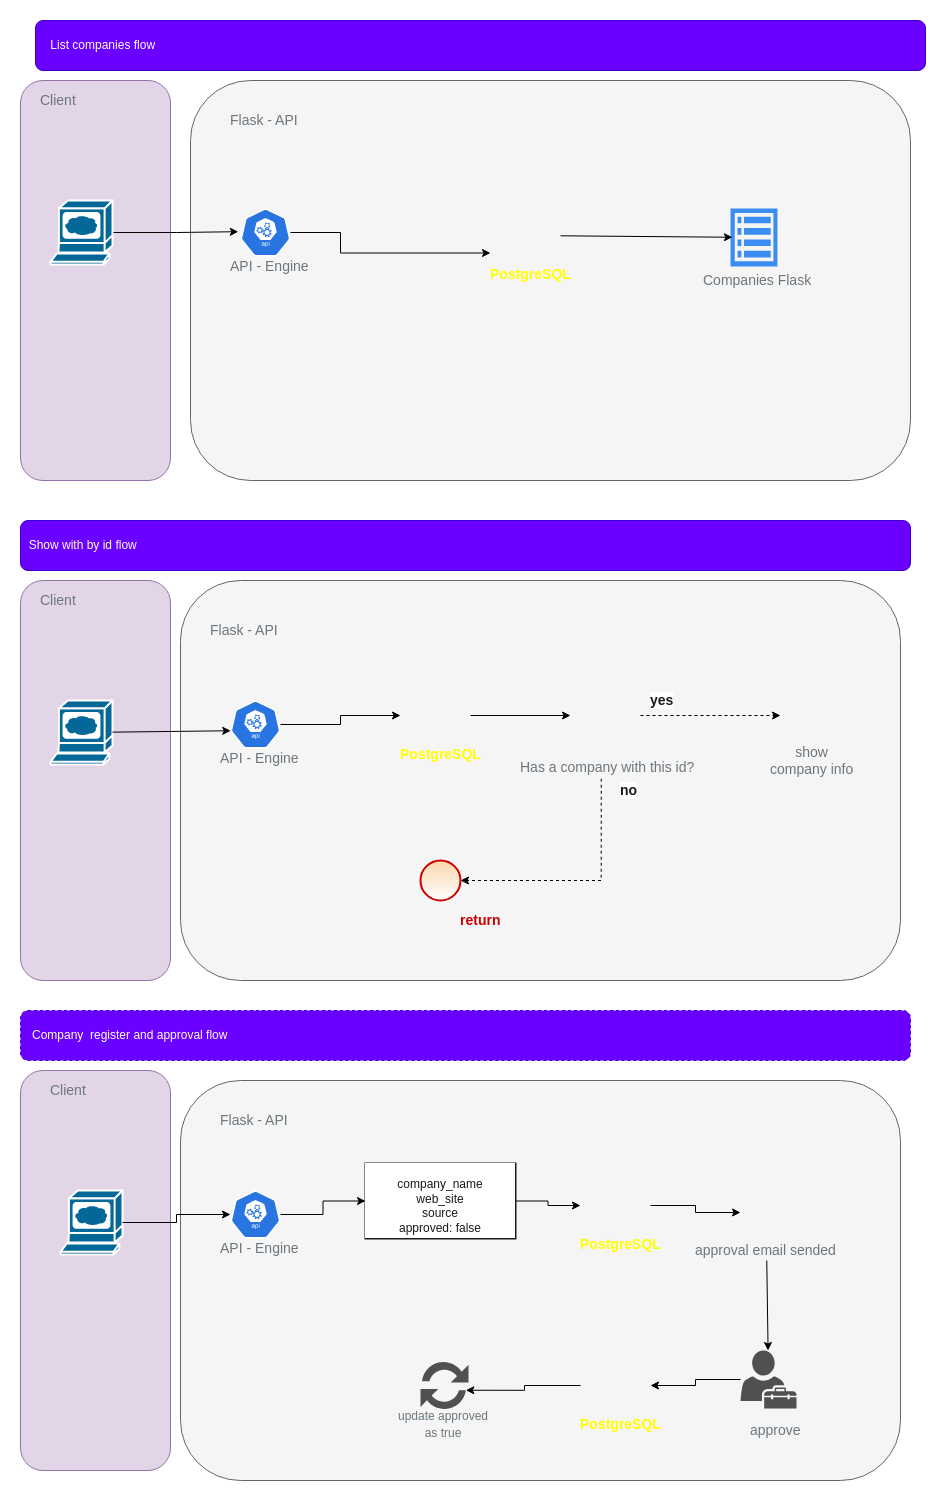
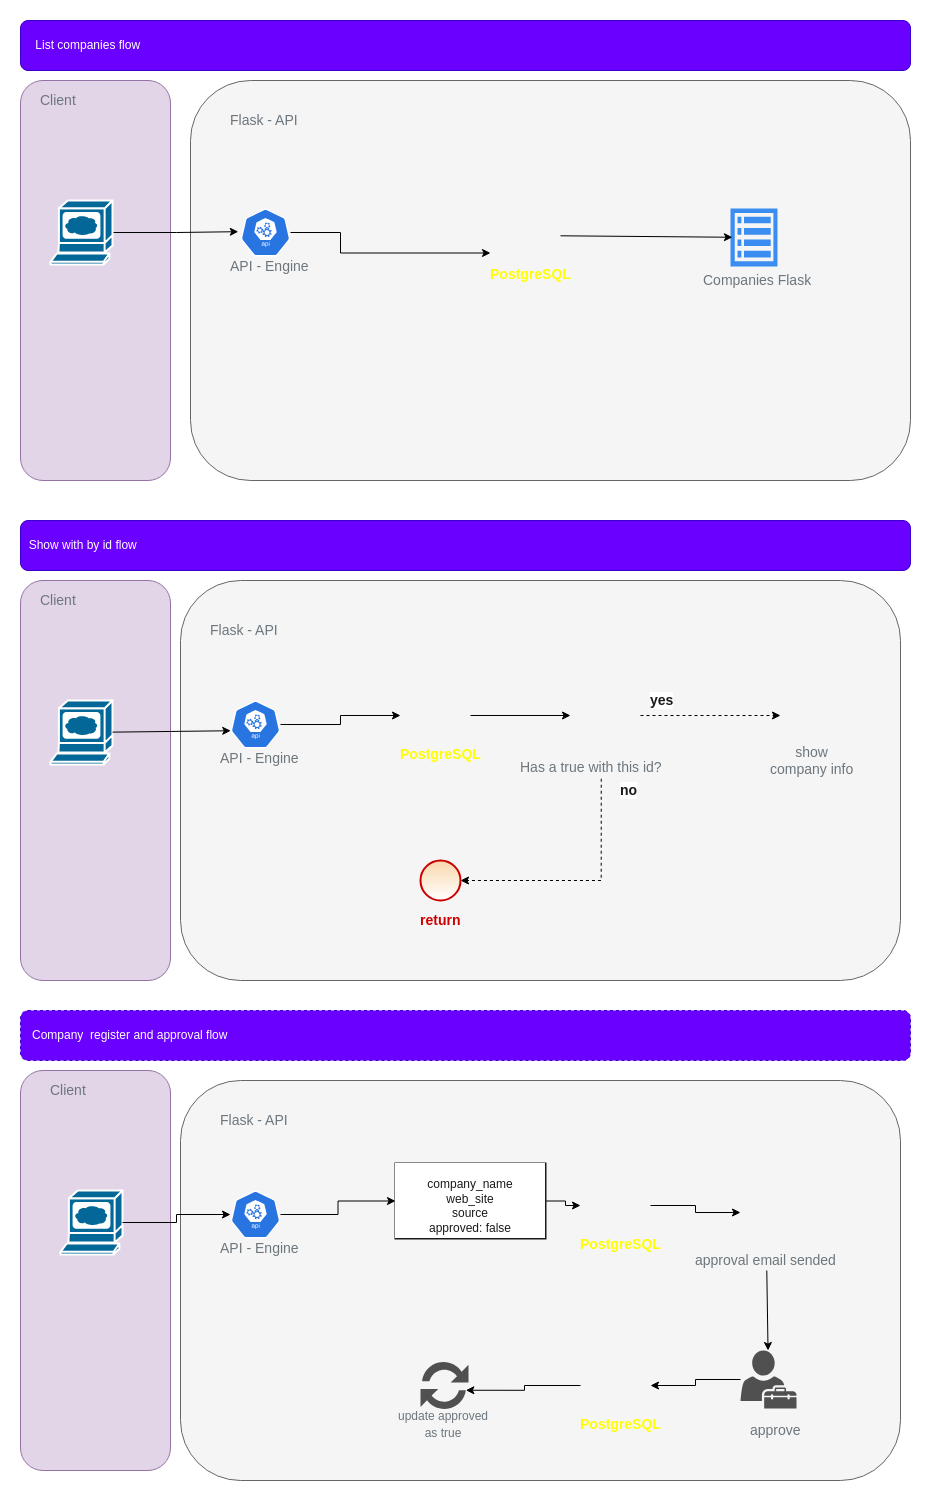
(481, 46) -> (466, 46)
(612, 768) -> (600, 768)
(476, 921) -> (436, 921)
(441, 1201) -> (471, 1201)
(767, 1251) -> (767, 1261)
